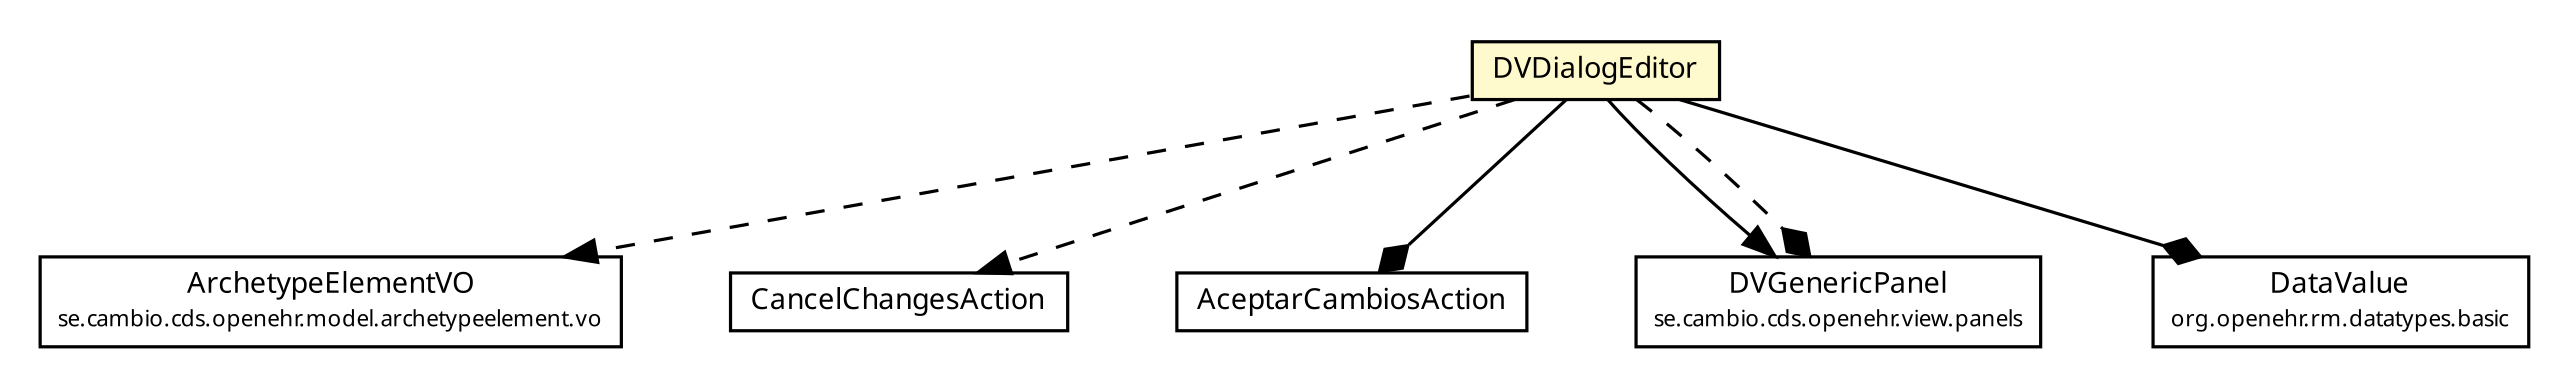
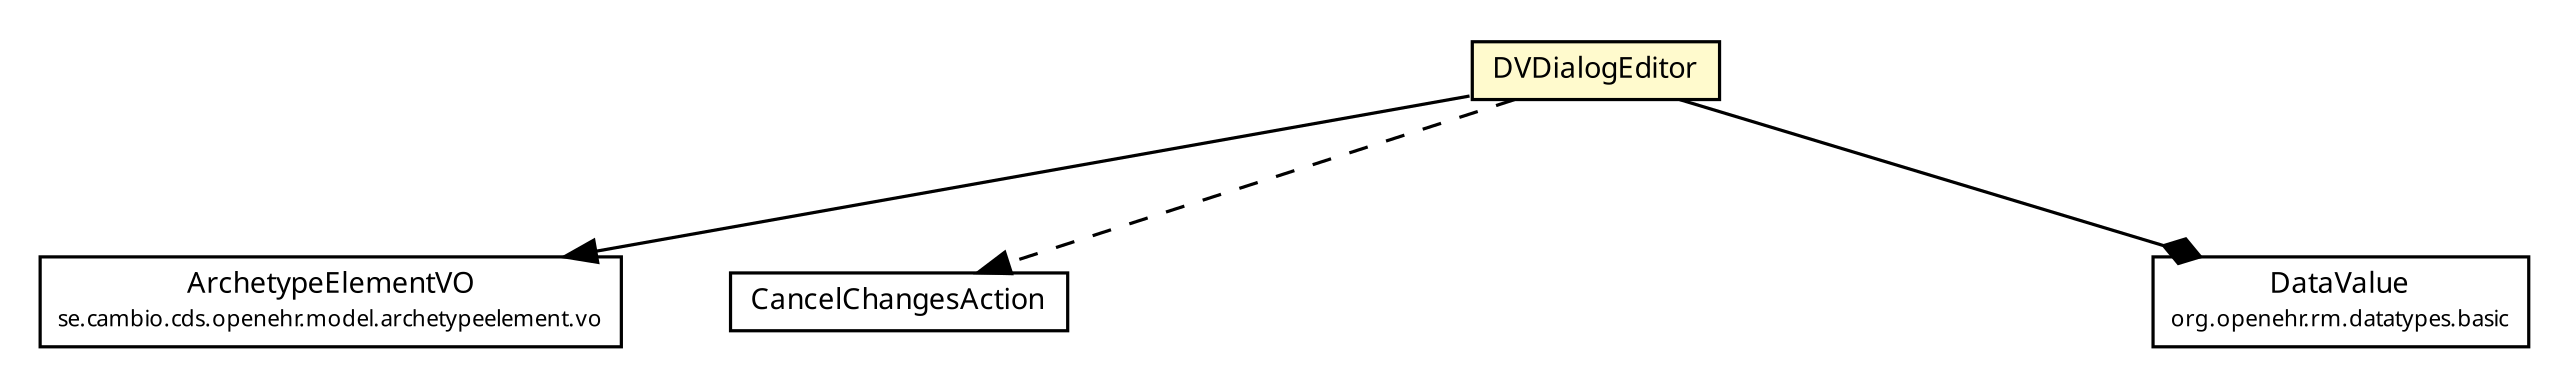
(1033, 174) -> (1033, 174)
(1350, 302) -> none
(1838, 302) -> none
